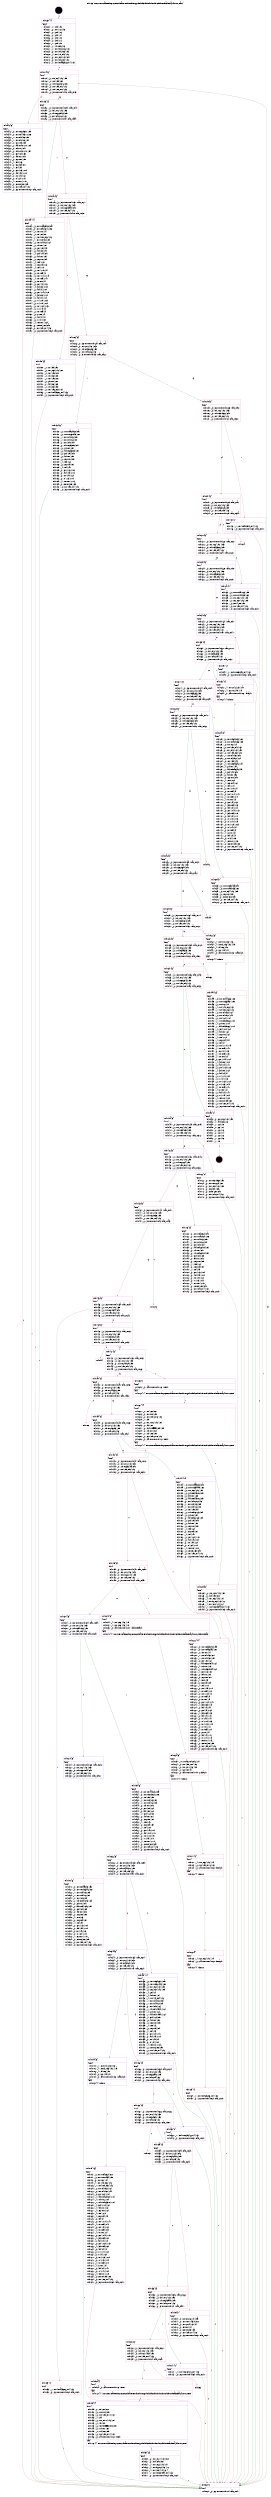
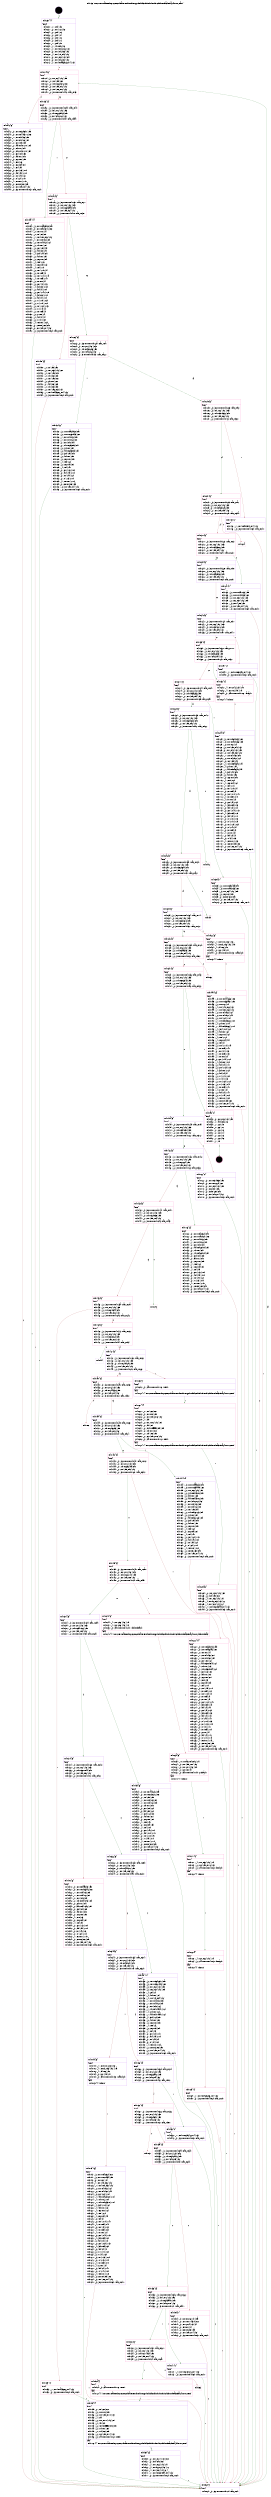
none -> (105, 1816)
(95, 2483) -> (82, 2398)
